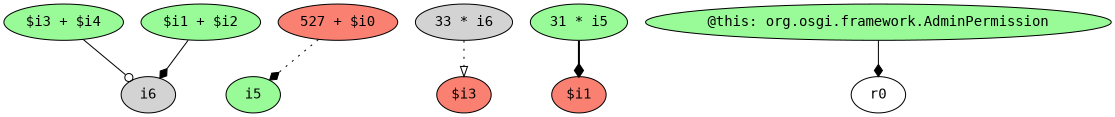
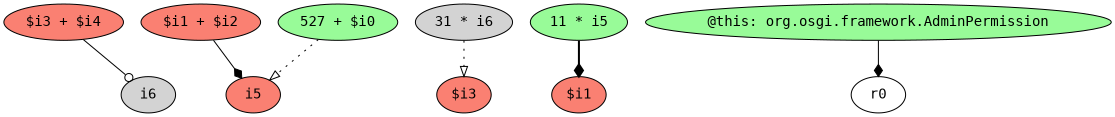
(64, 22) -> (64, 22)
(201, 22) -> (201, 22)
(338, 22) -> (338, 22)
(464, 22) -> (464, 22)
(579, 22) -> (579, 22)
(178, 54) -> (224, 54)
(298, 56) -> (298, 56)
(253, 95) -> (253, 95)
